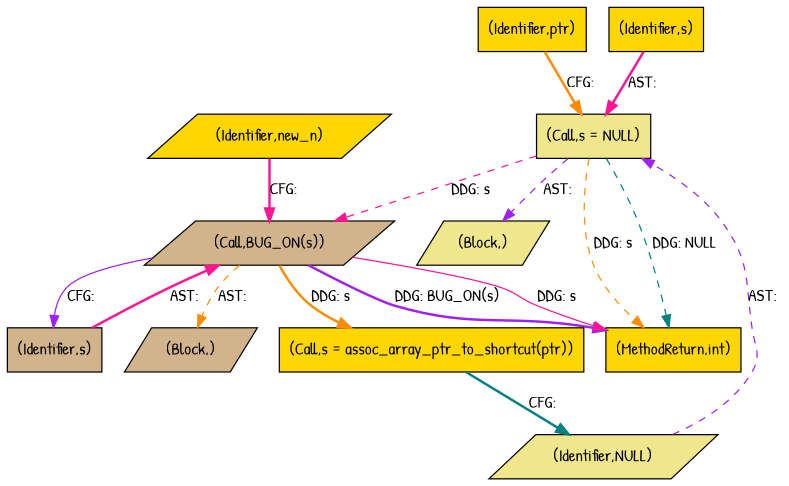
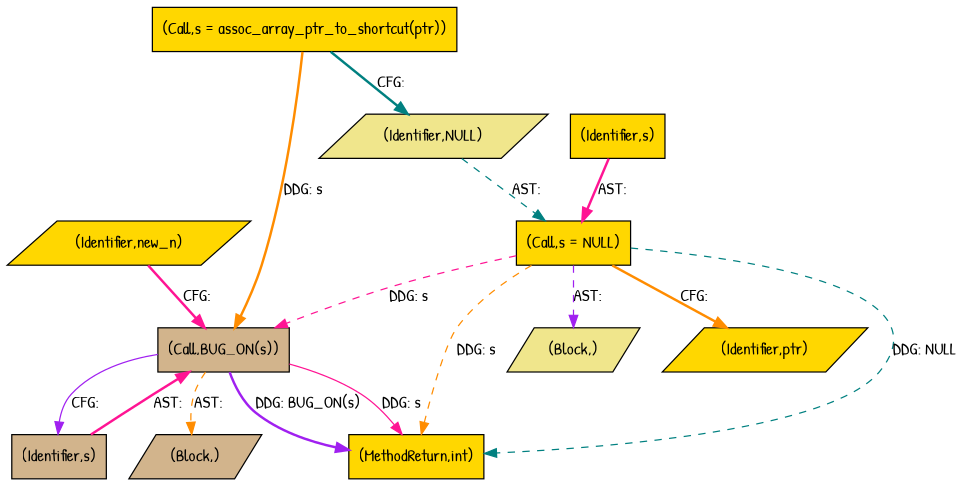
(532, 29) -> (765, 350)
(560, 77) -> (664, 294)
(594, 136) -> (574, 243)
(269, 243) -> (224, 350)
(304, 300) -> (282, 187)
(749, 301) -> (499, 186)
